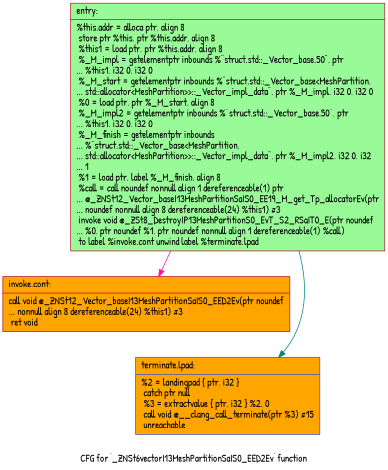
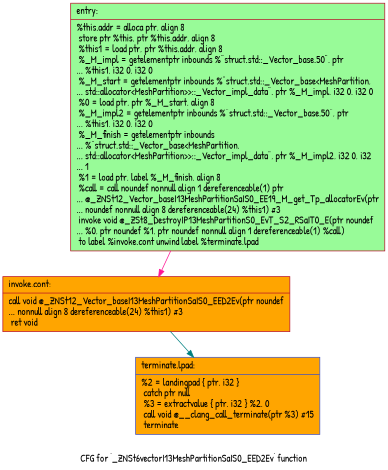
(304, 304) -> (180, 342)
(163, 425) -> (160, 425)
